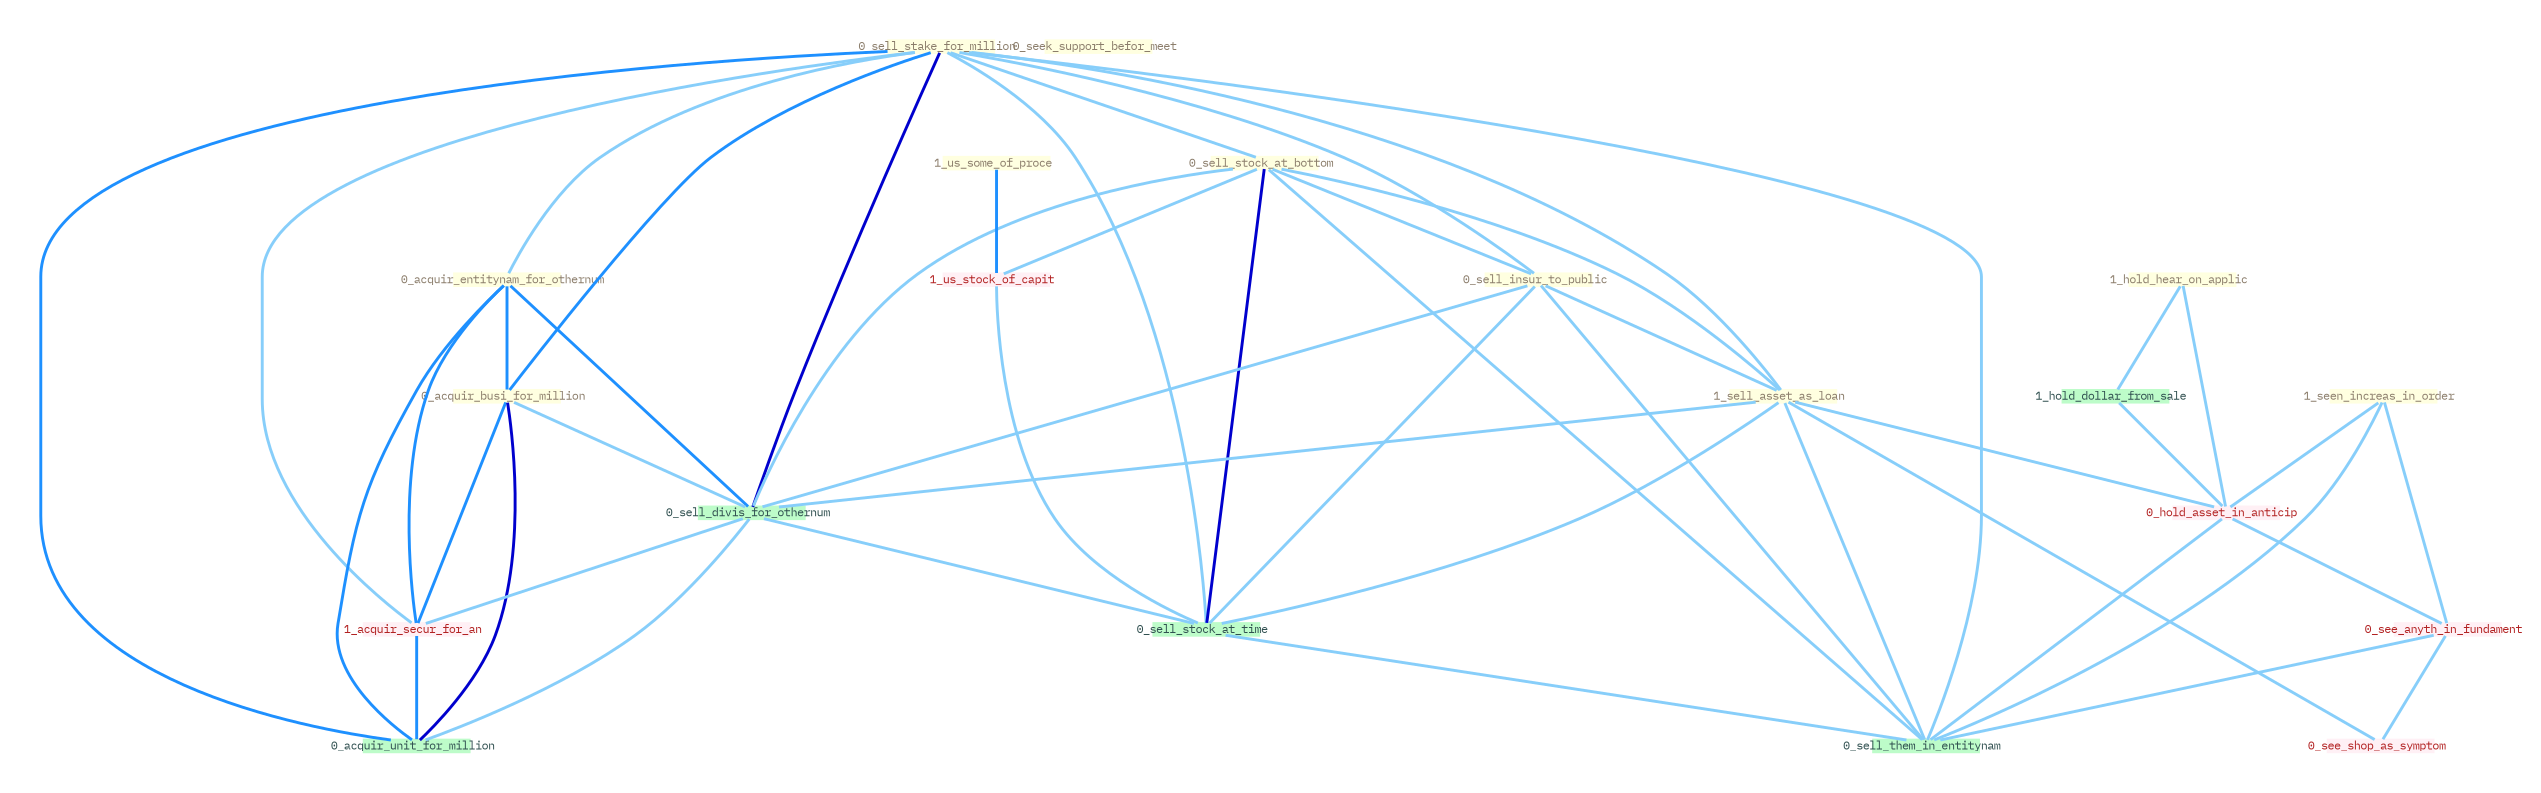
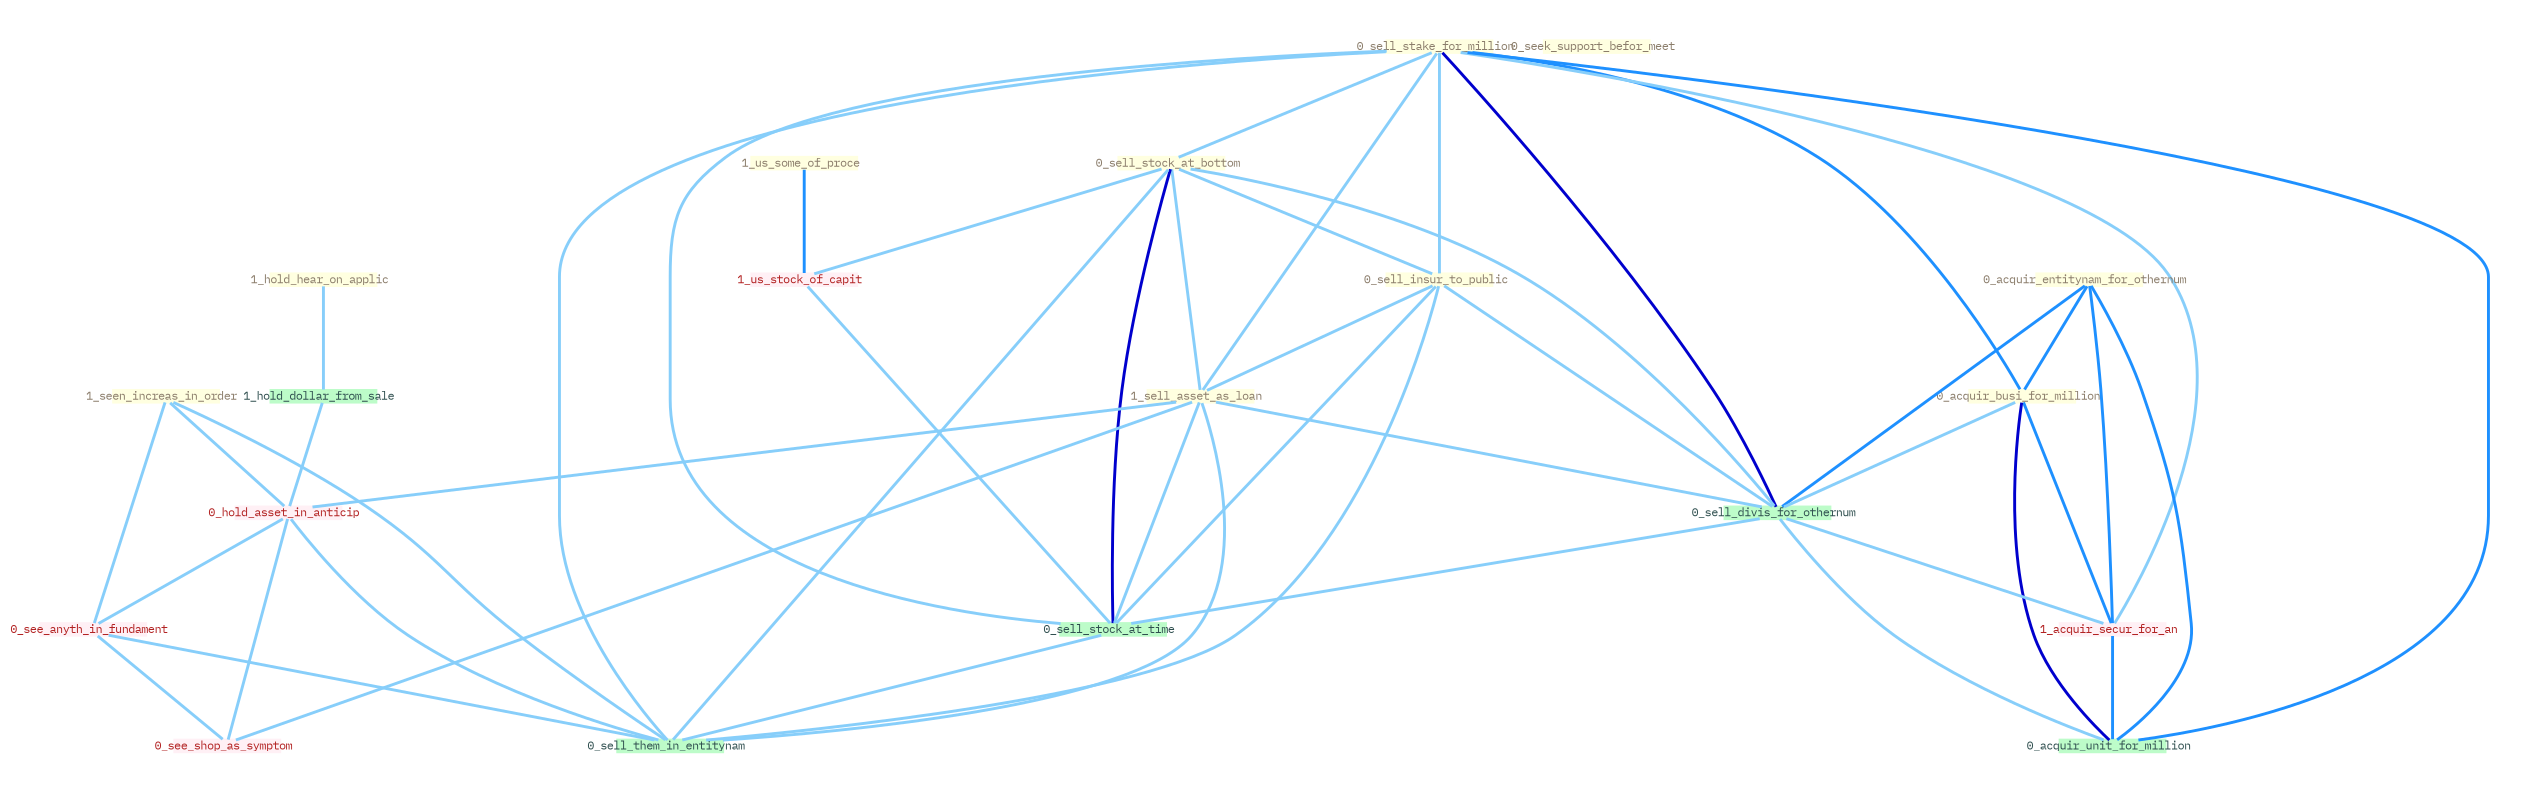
(682, 113) -> none
(2204, 396) -> (258, 629)
